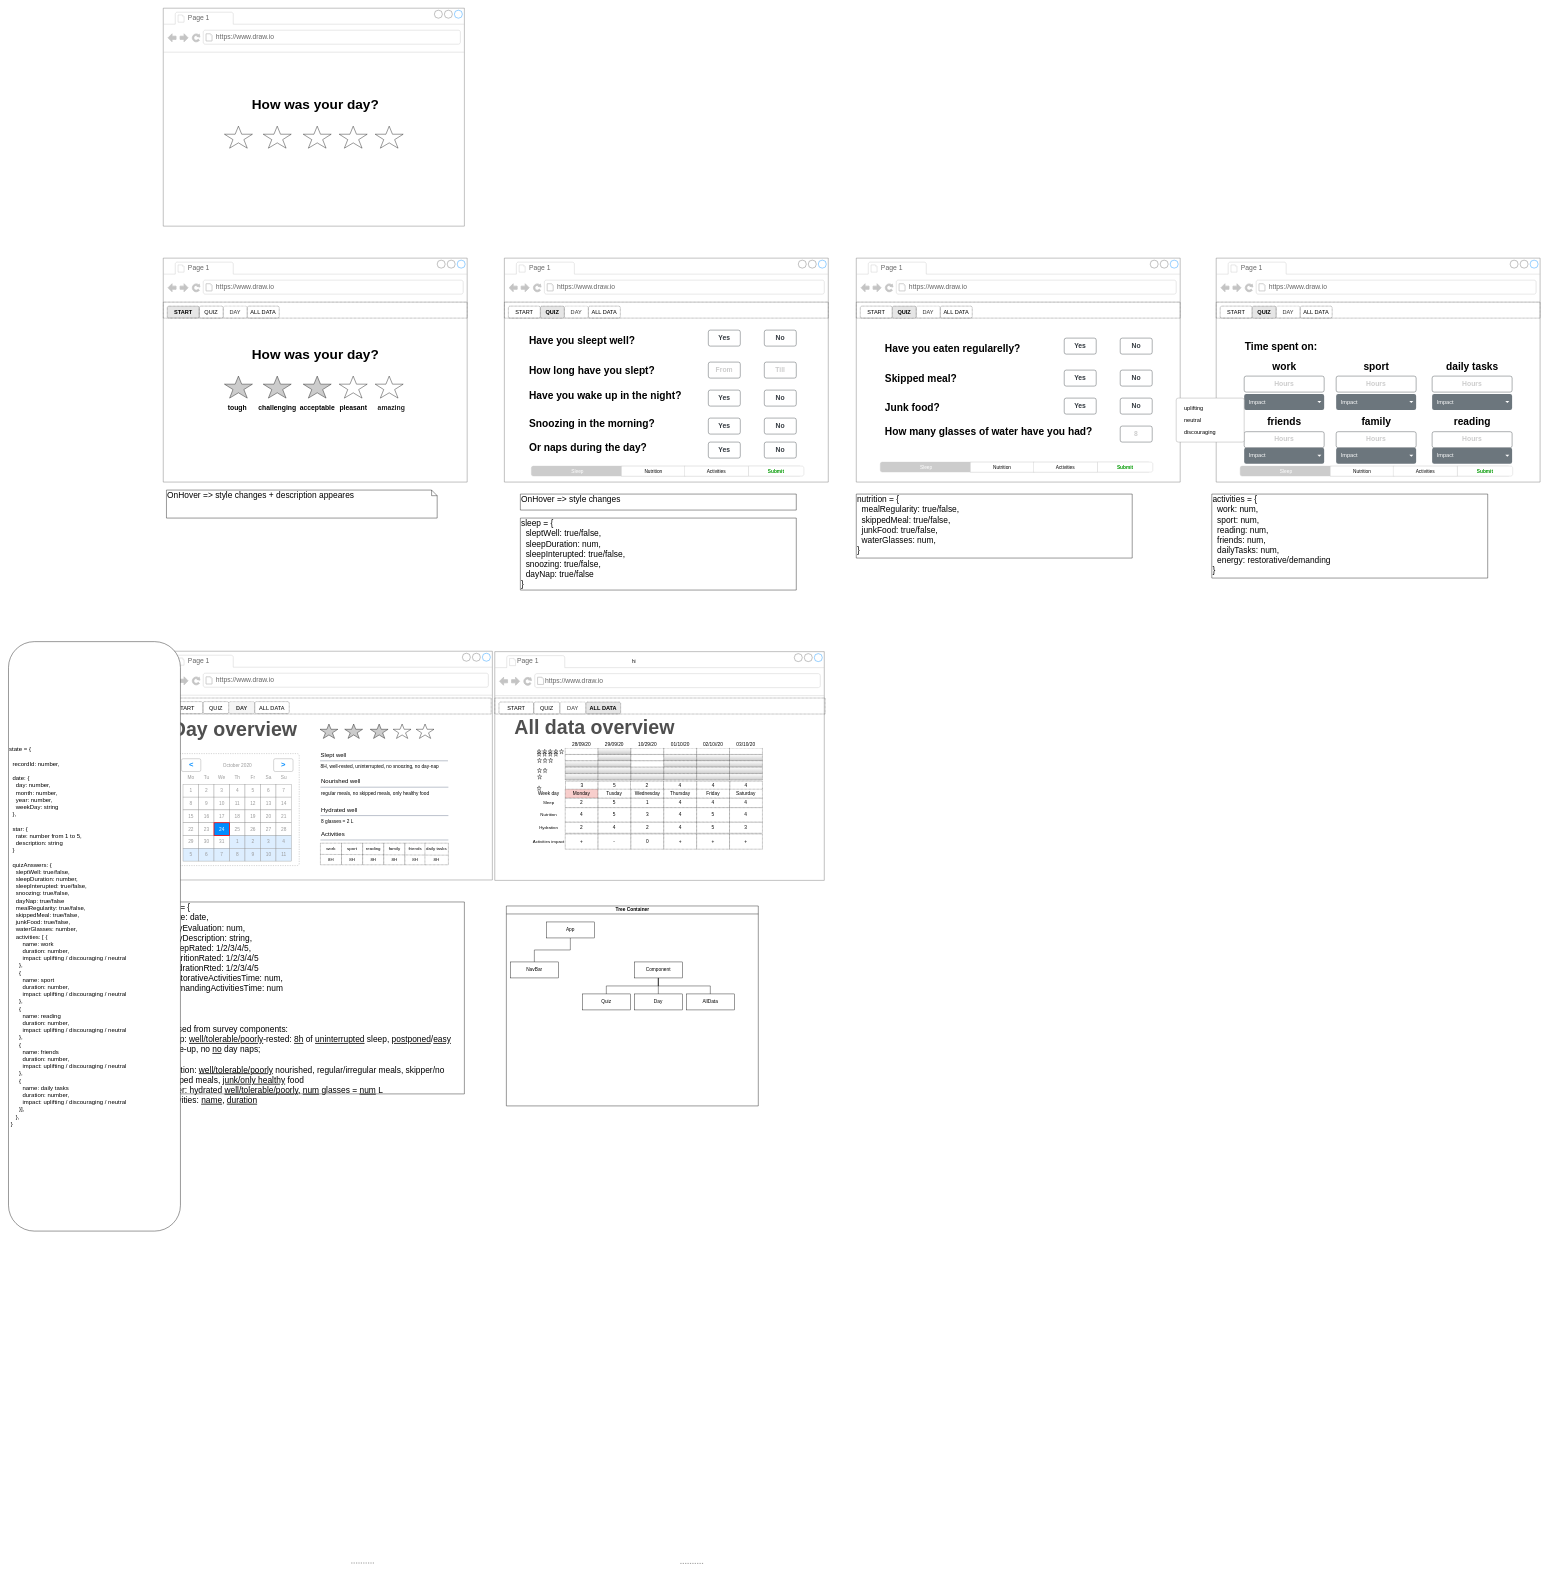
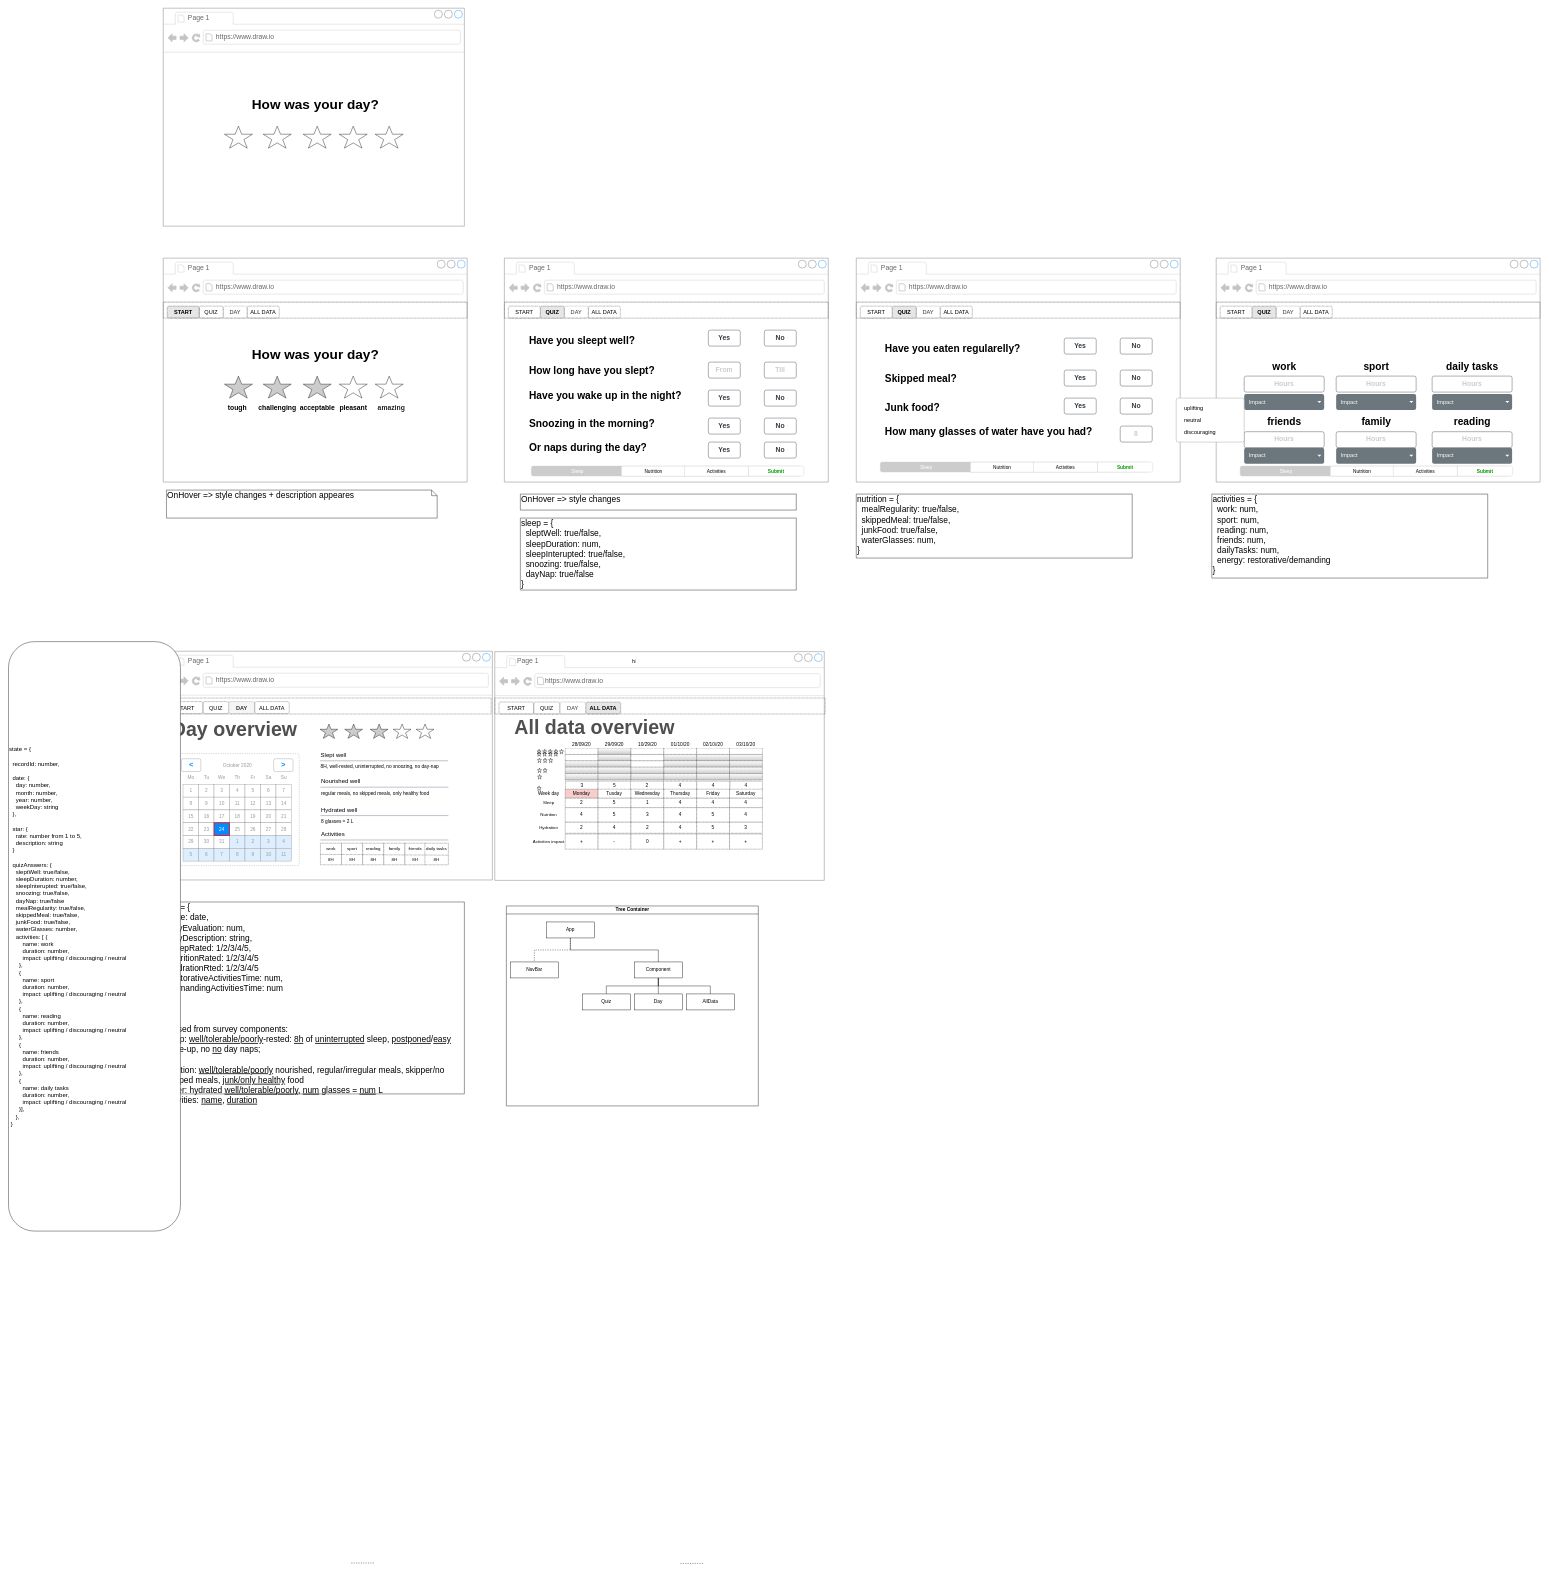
(1334, 346) -> none
(545, 950) -> (545, 950)
none -> (621, 950)
